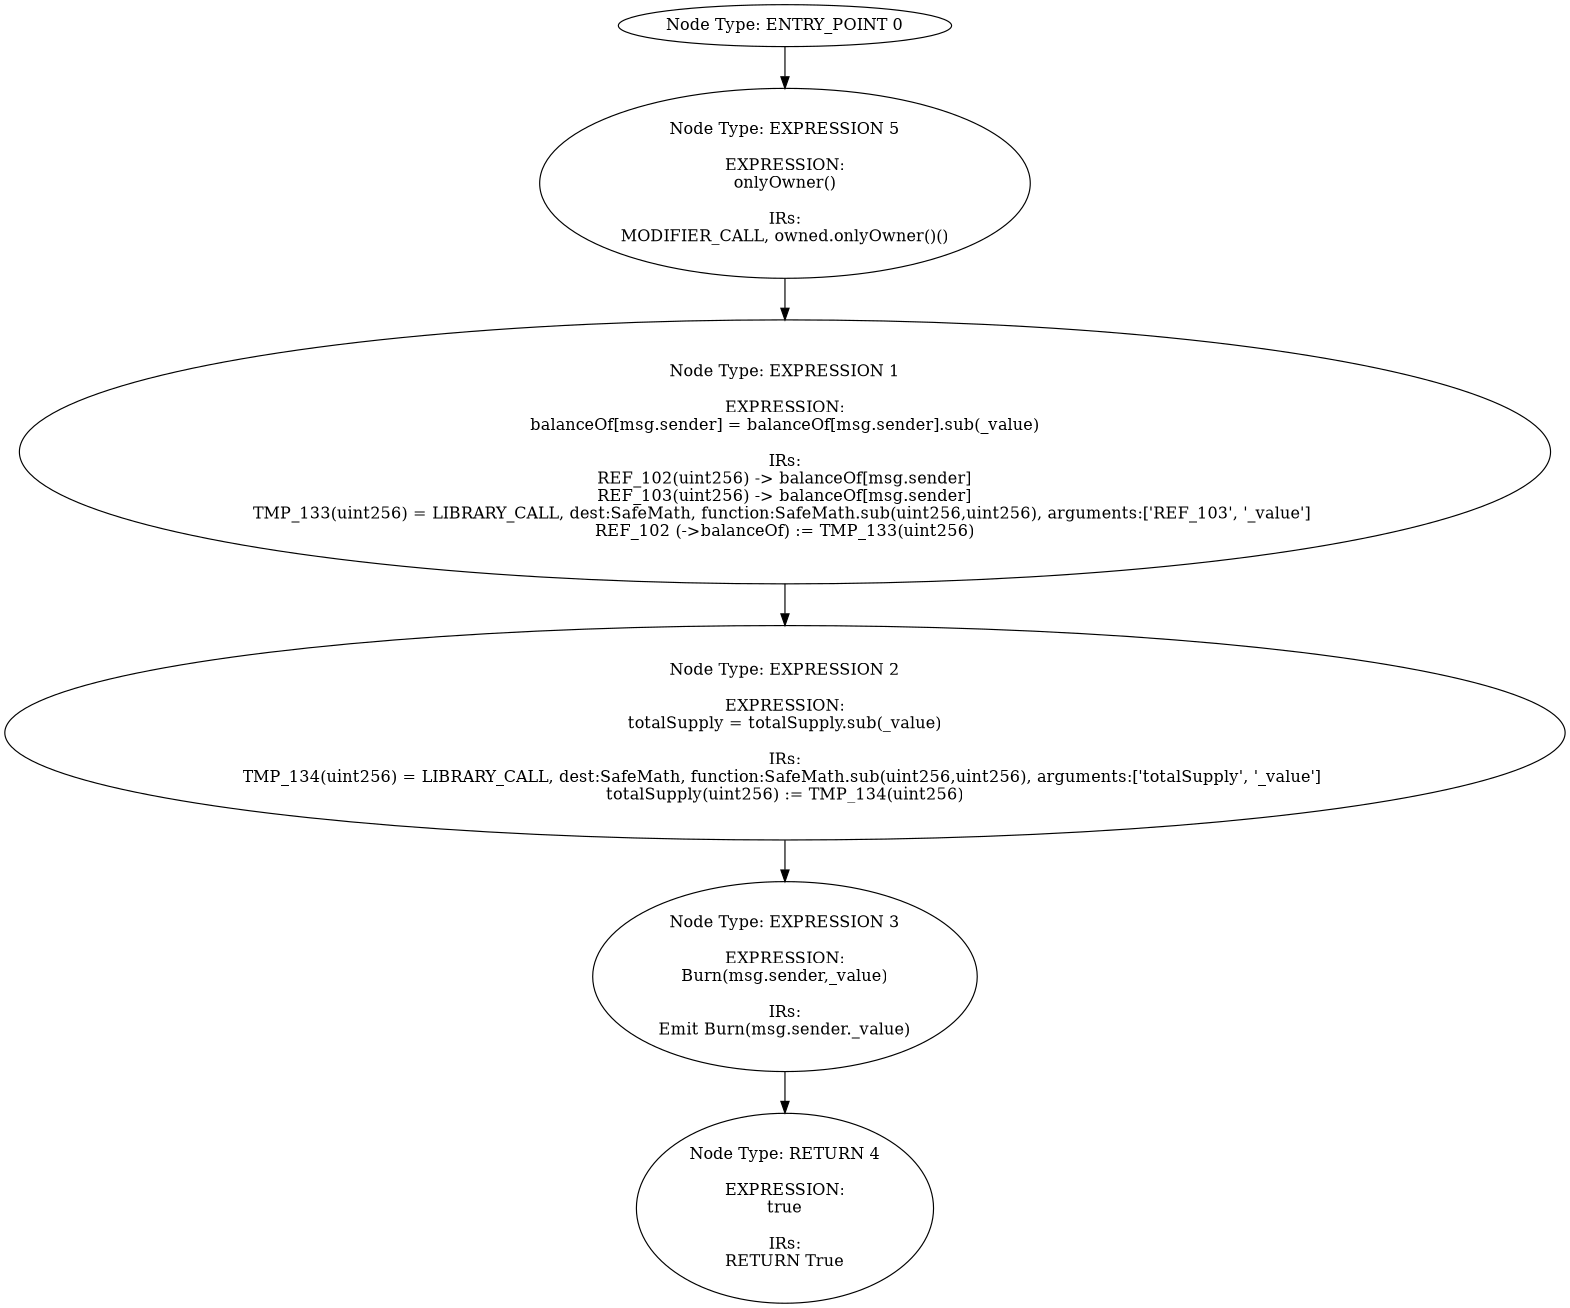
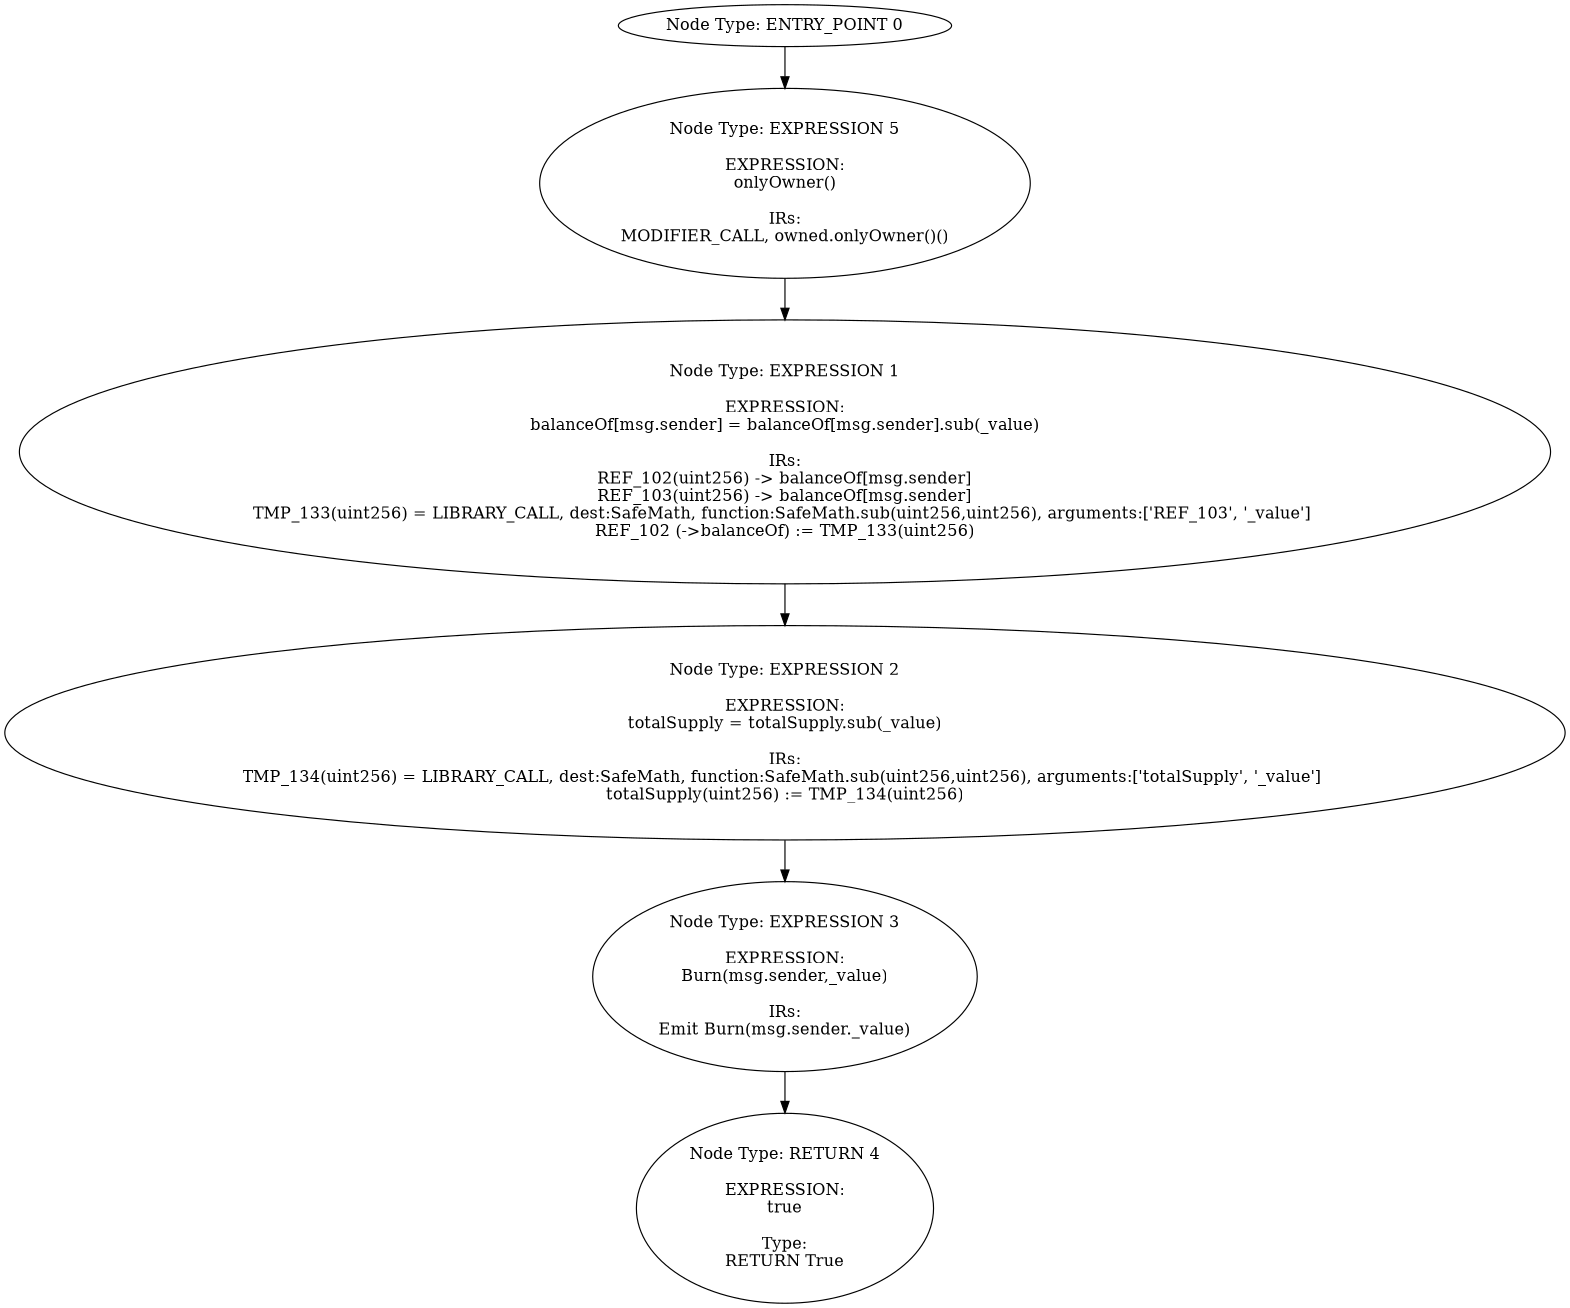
(785, 1208) -> (785, 1208)
